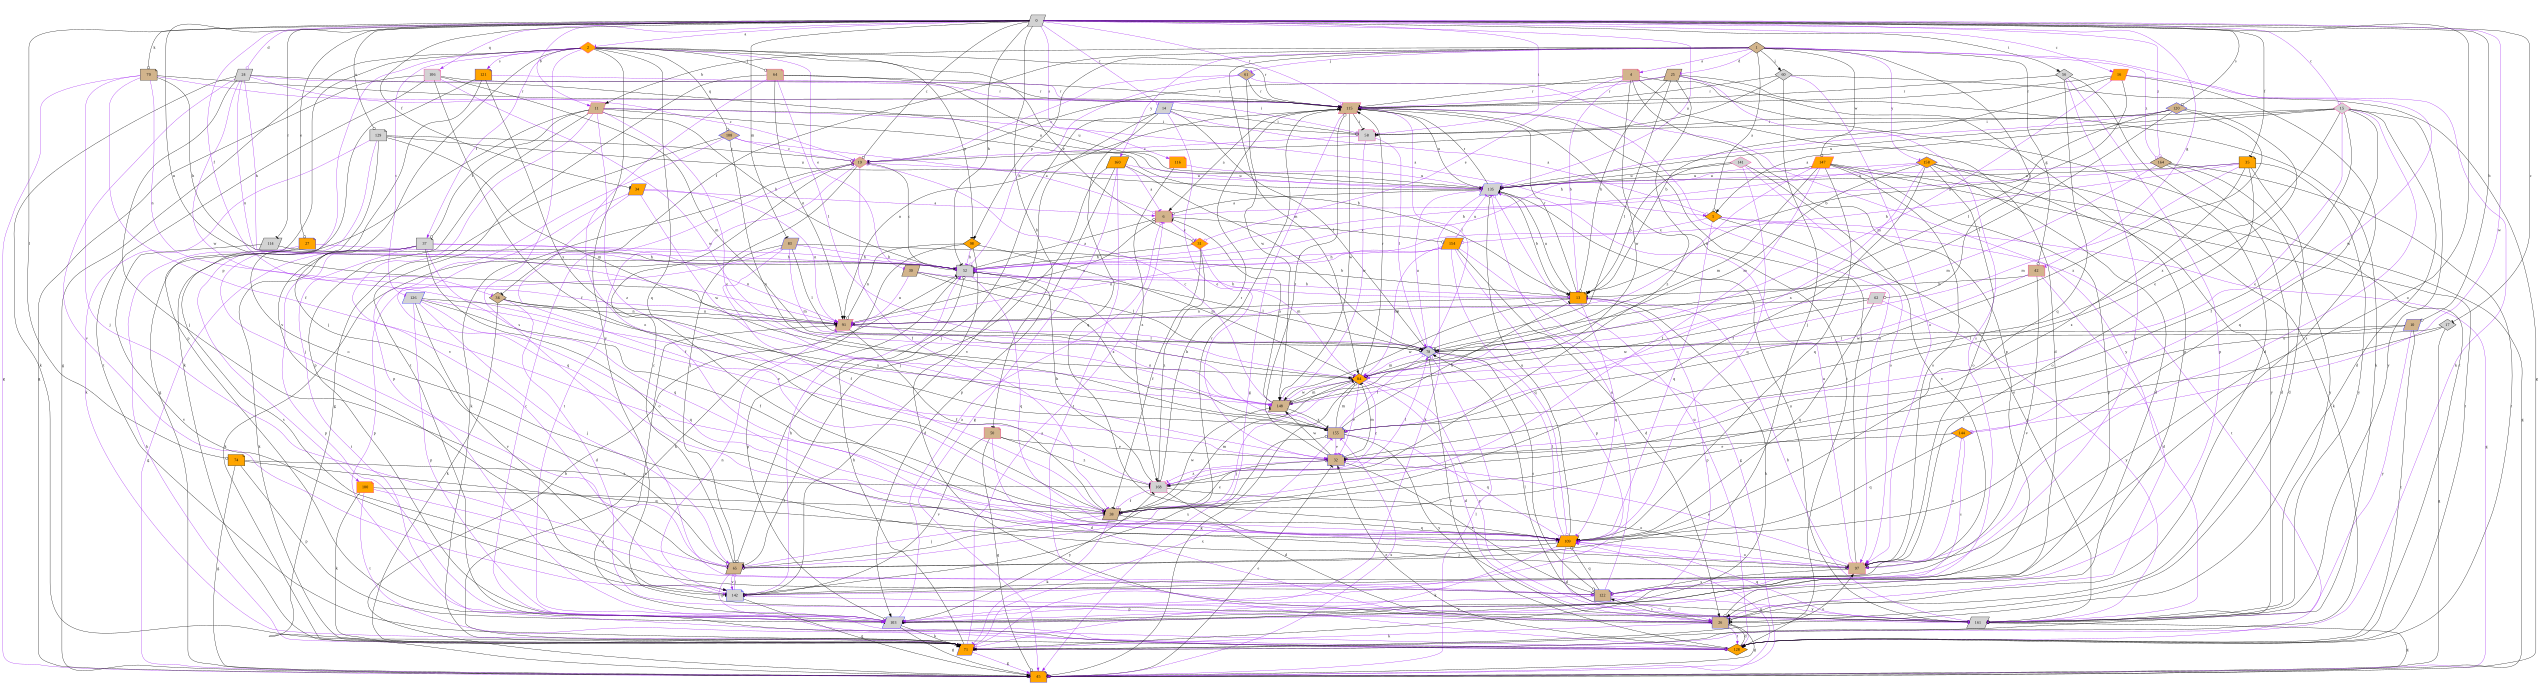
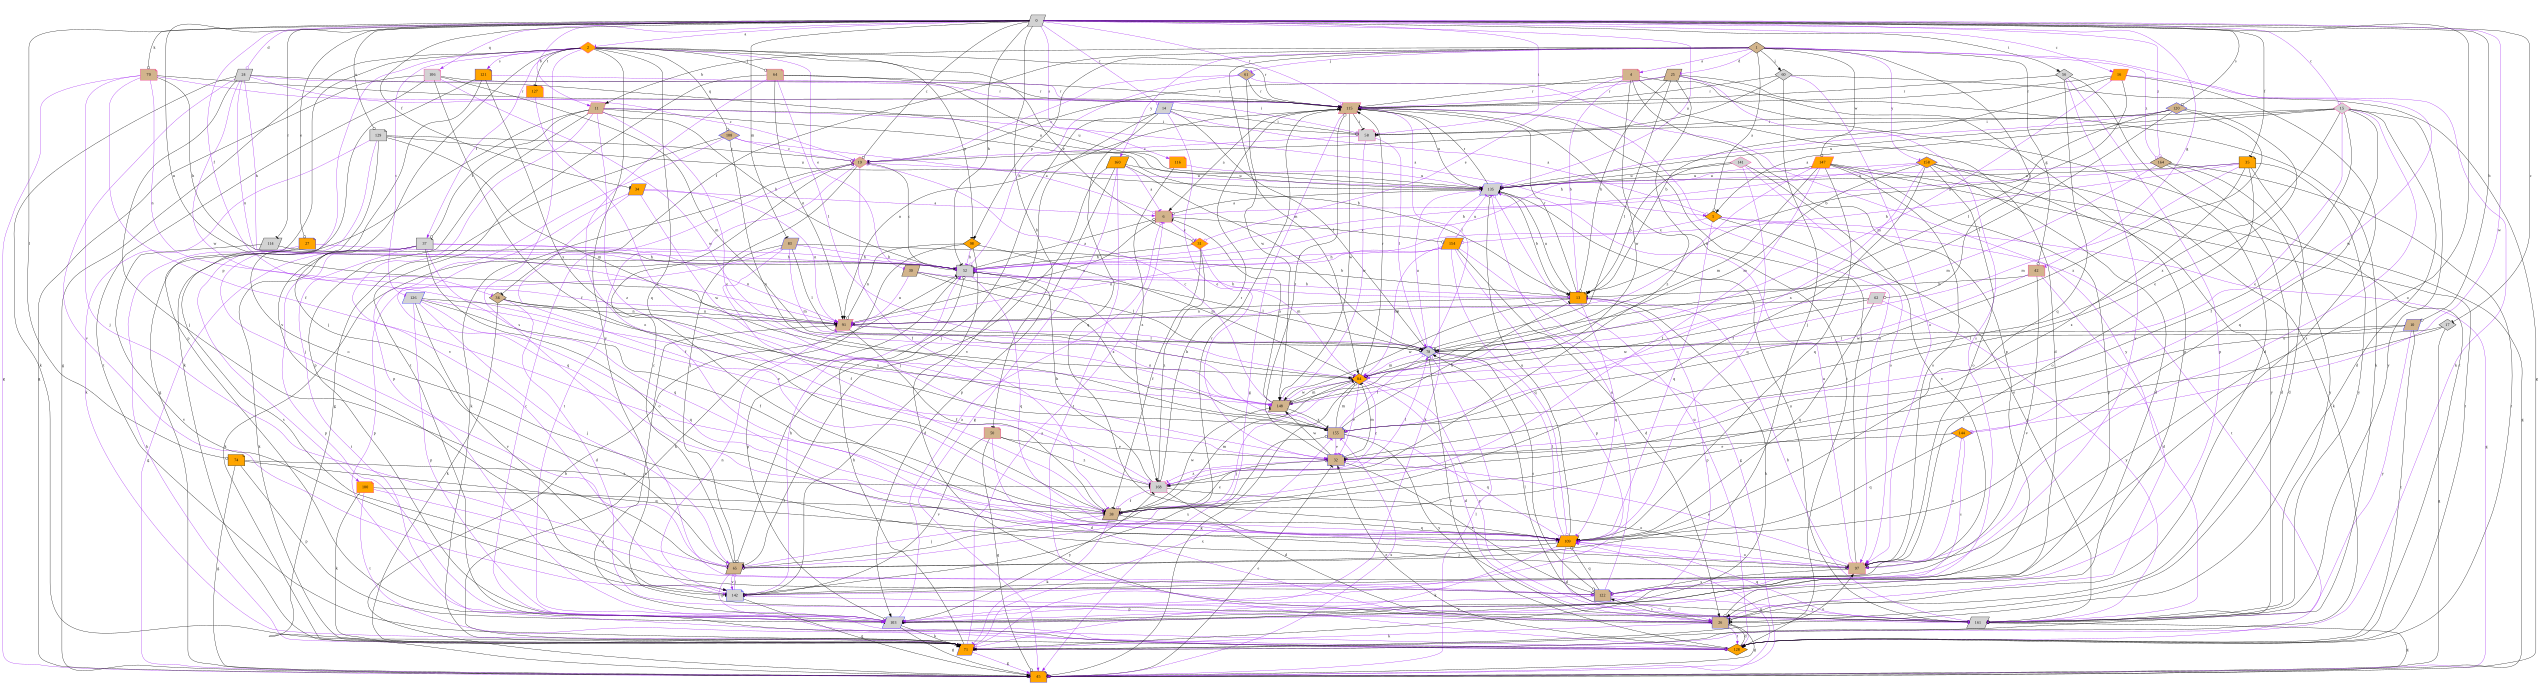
(149, 75) -> (149, 75)
none -> (535, 91)
(1240, 178) -> (1240, 178)
